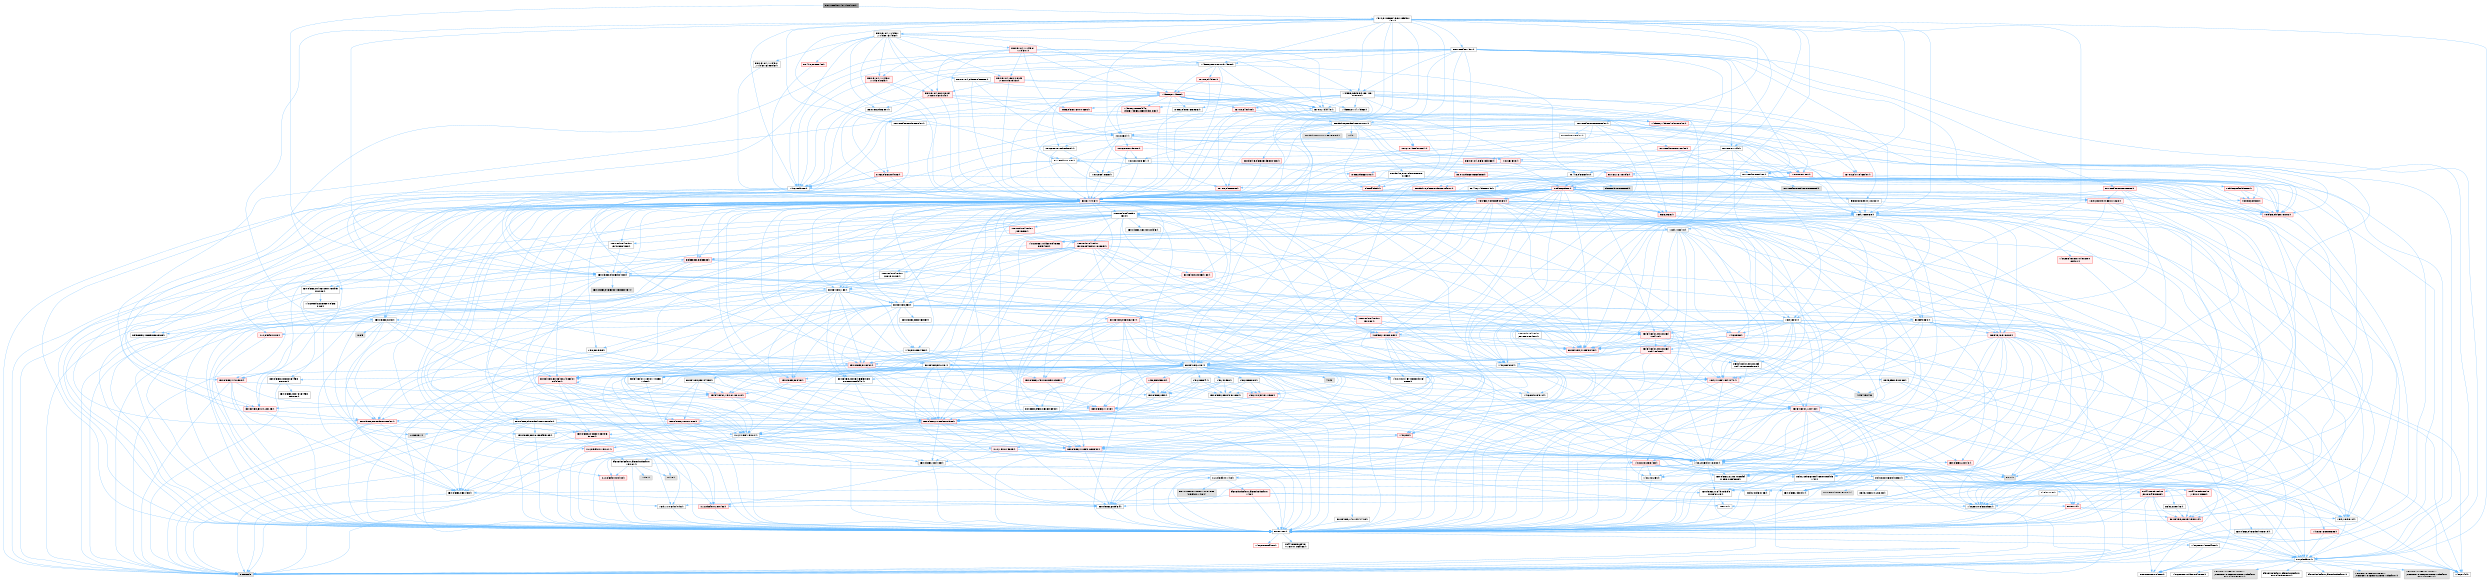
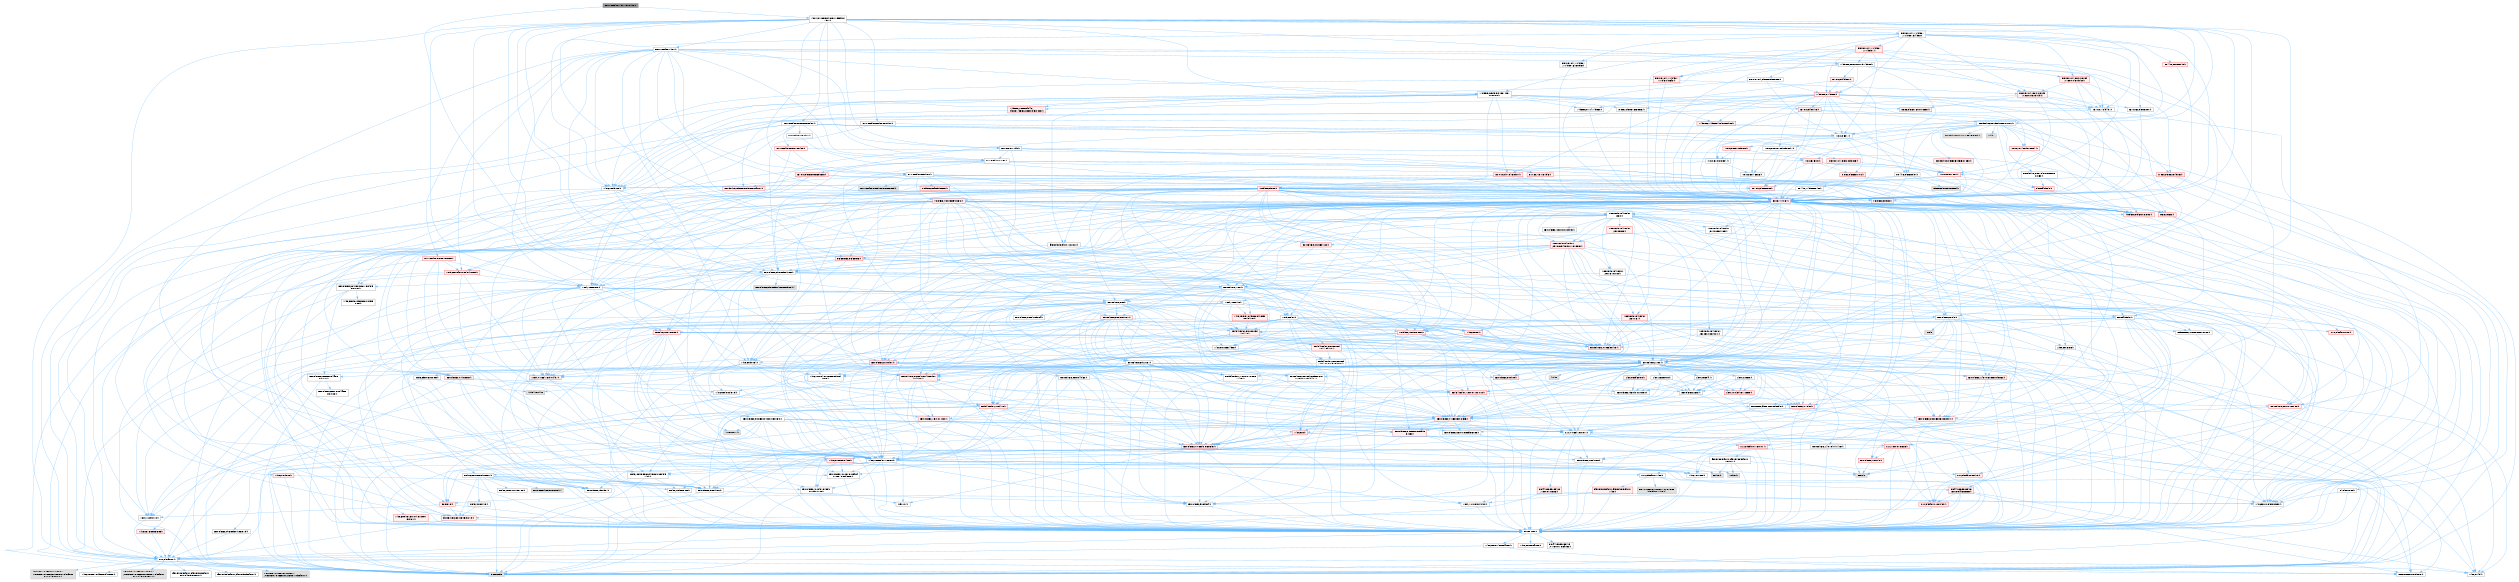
(1422, 227) -> (2001, 220)
(886, 252) -> (1338, 326)
(677, 452) -> (1671, 456)
none -> (283, 475)
